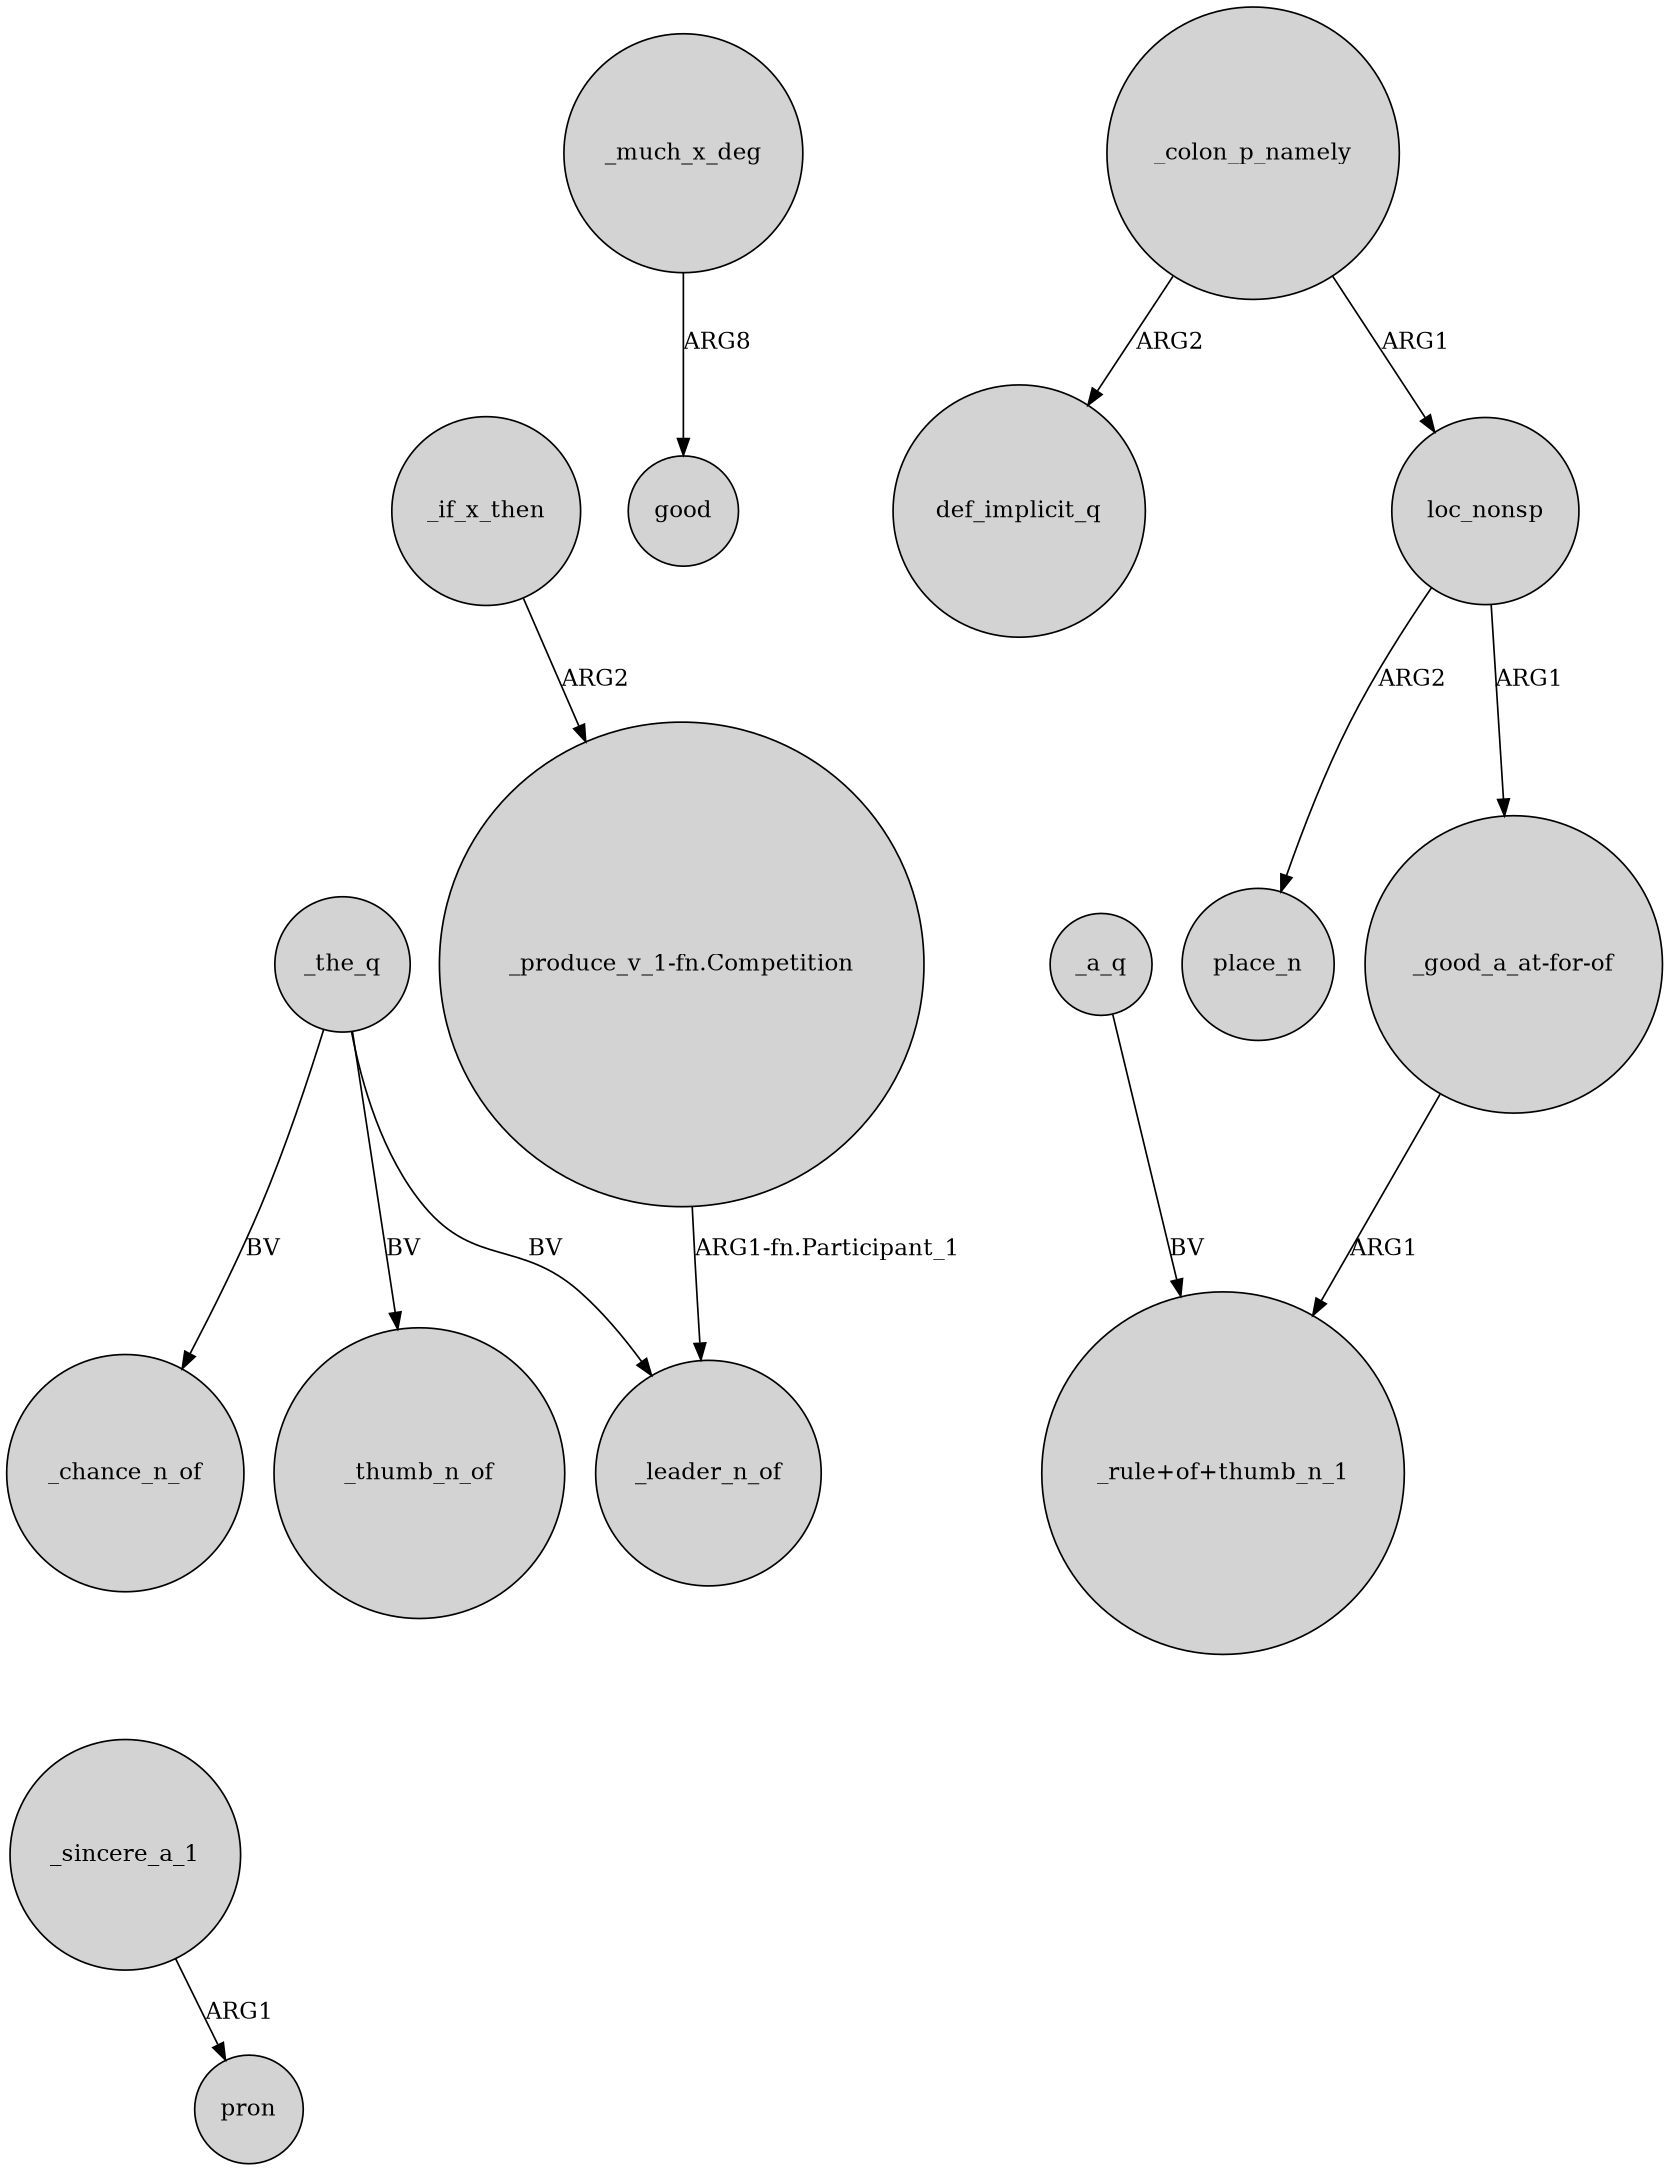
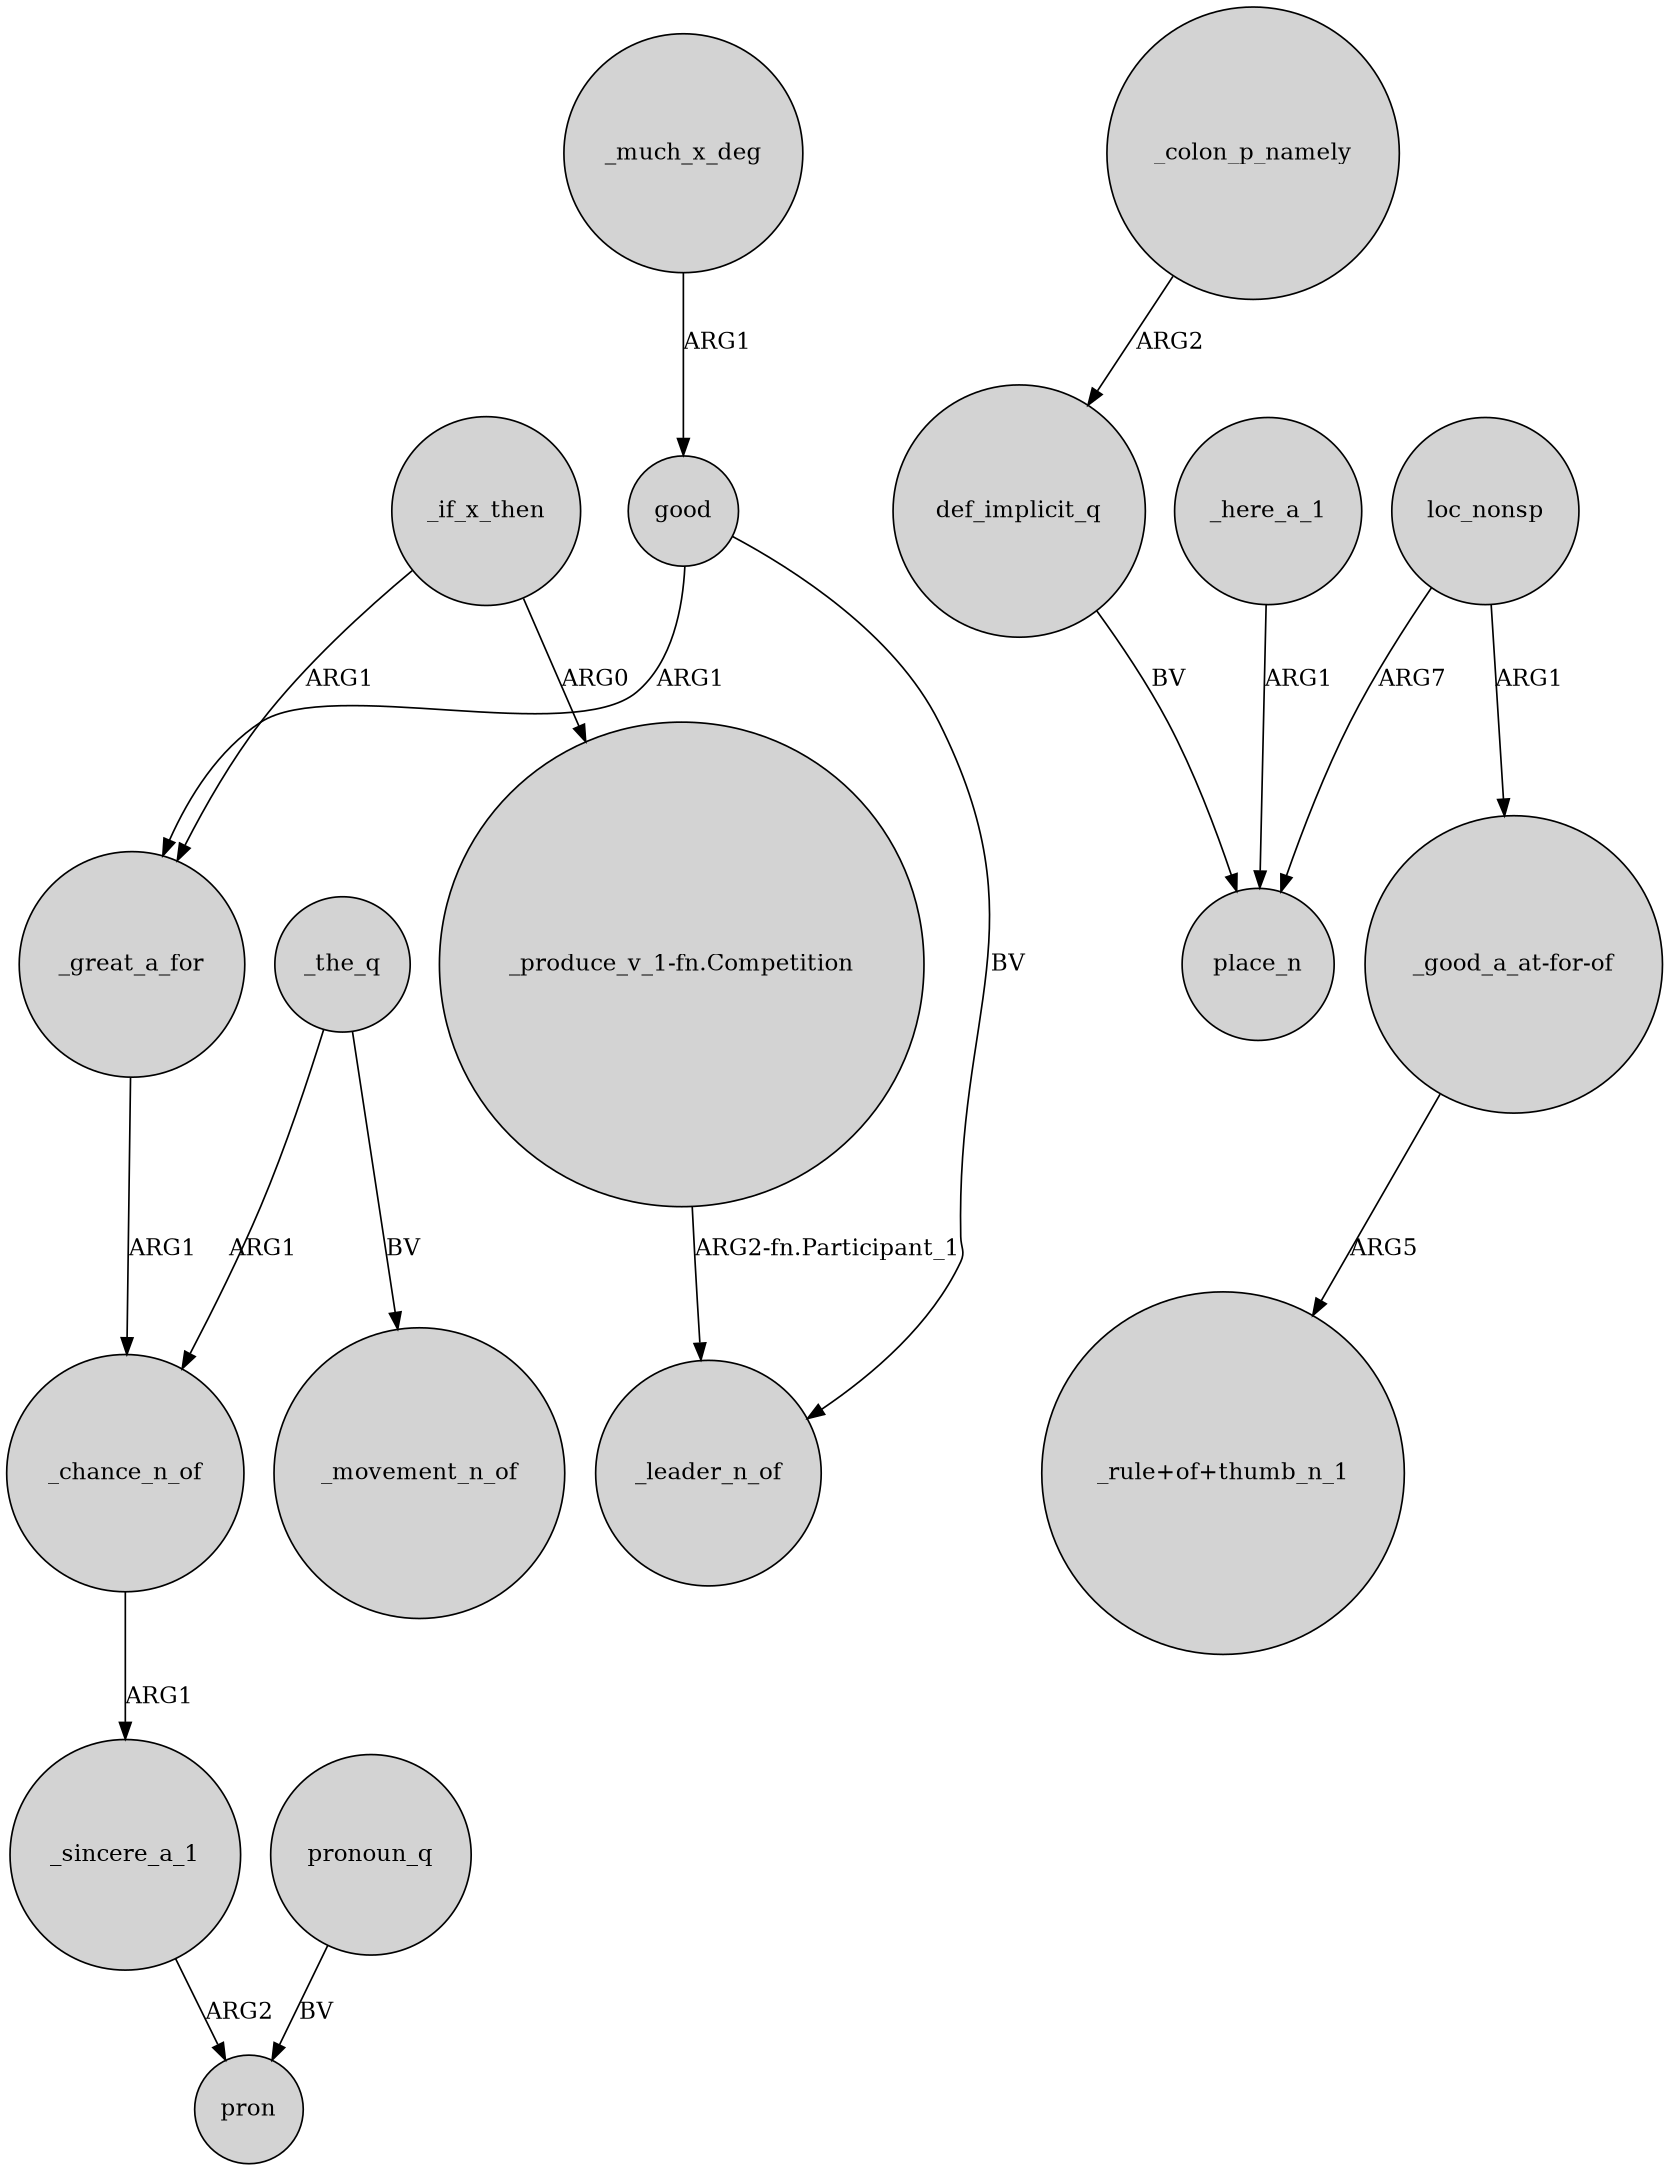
(718, 343) -> (718, 343)
(1379, 347) -> none
none -> (1268, 511)
(596, 680) -> (596, 680)
(1413, 680) -> (1413, 680)
none -> (1175, 737)
none -> (132, 964)
(1101, 964) -> none
(455, 1233) -> (988, 951)
(263, 1249) -> (263, 1249)
(828, 1249) -> (828, 1249)
(1384, 1249) -> (1384, 1249)
(419, 1473) -> (419, 1473)
none -> (125, 1657)
none -> (371, 1855)
(240, 2013) -> (240, 2013)
